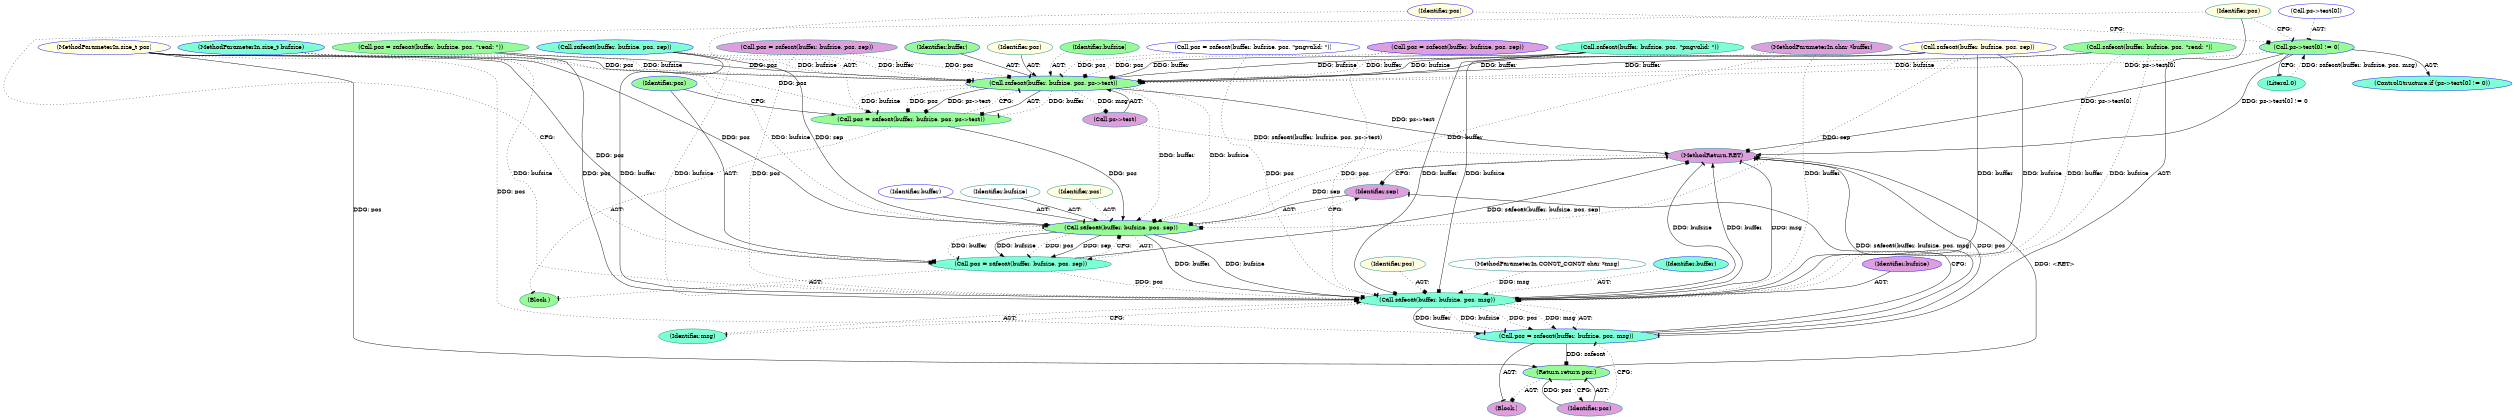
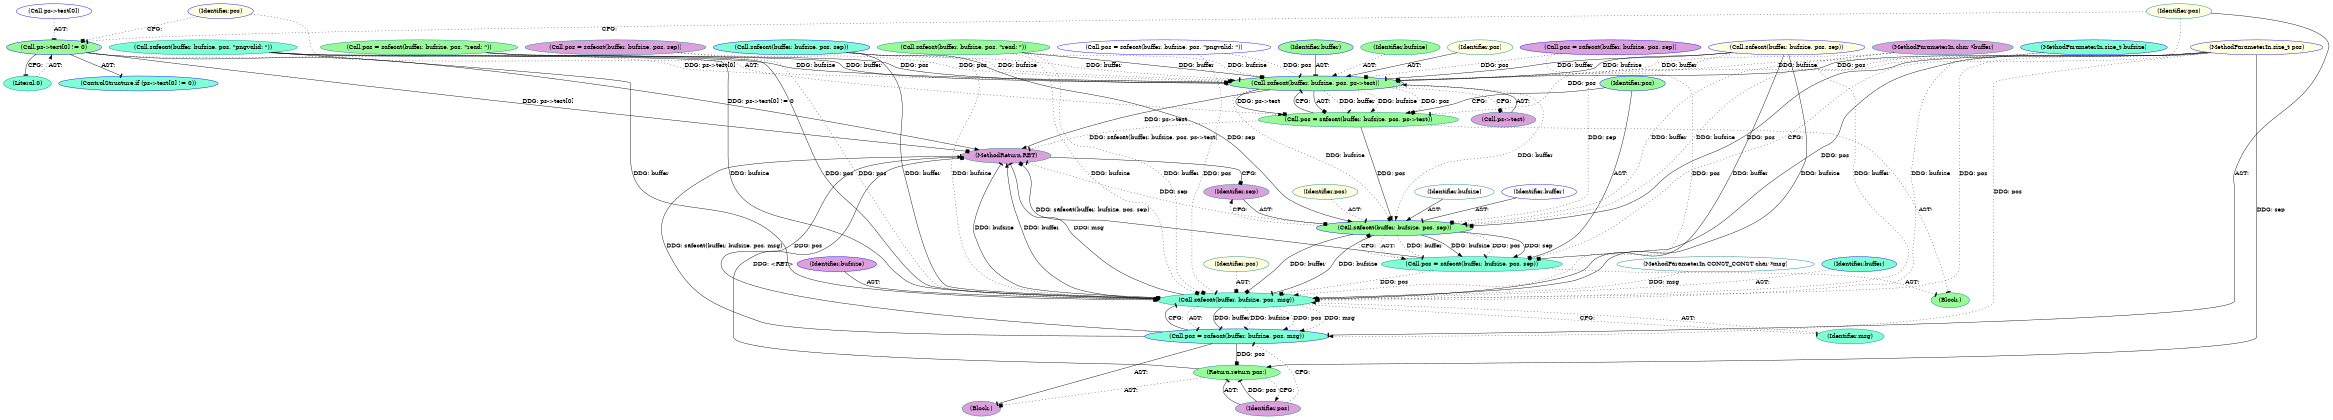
(2393, 54) -> (95, 65)
(2359, 65) -> (57, 65)
(1113, 102) -> (1505, 102)
(992, 104) -> (1297, 106)
(1415, 151) -> (1144, 128)
(367, 210) -> (2271, 210)
(1839, 250) -> (1169, 322)
none -> (1865, 289)
(1586, 354) -> (1251, 354)
(1566, 373) -> (1237, 373)
